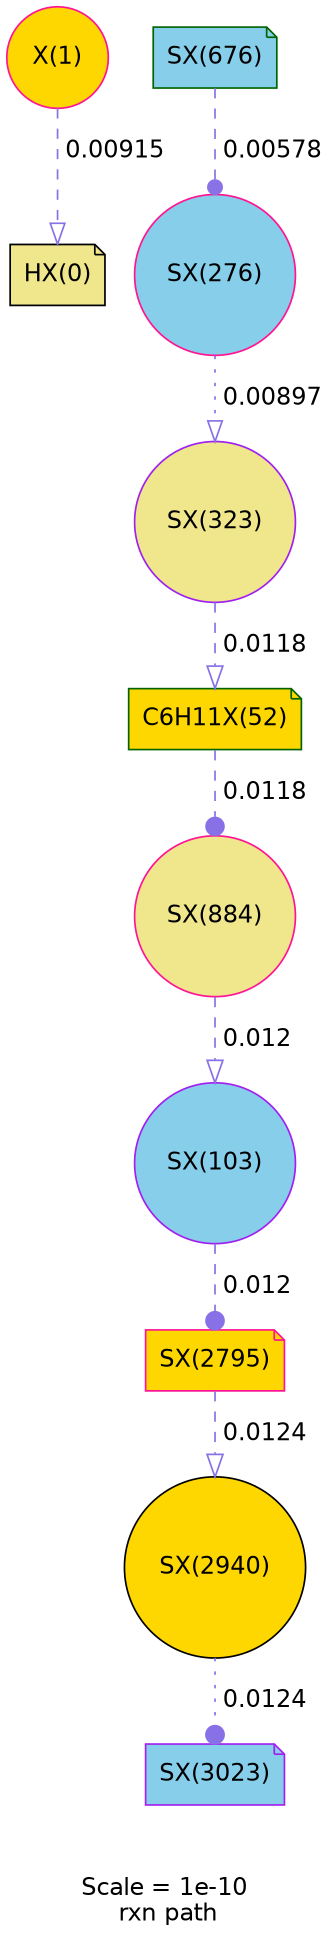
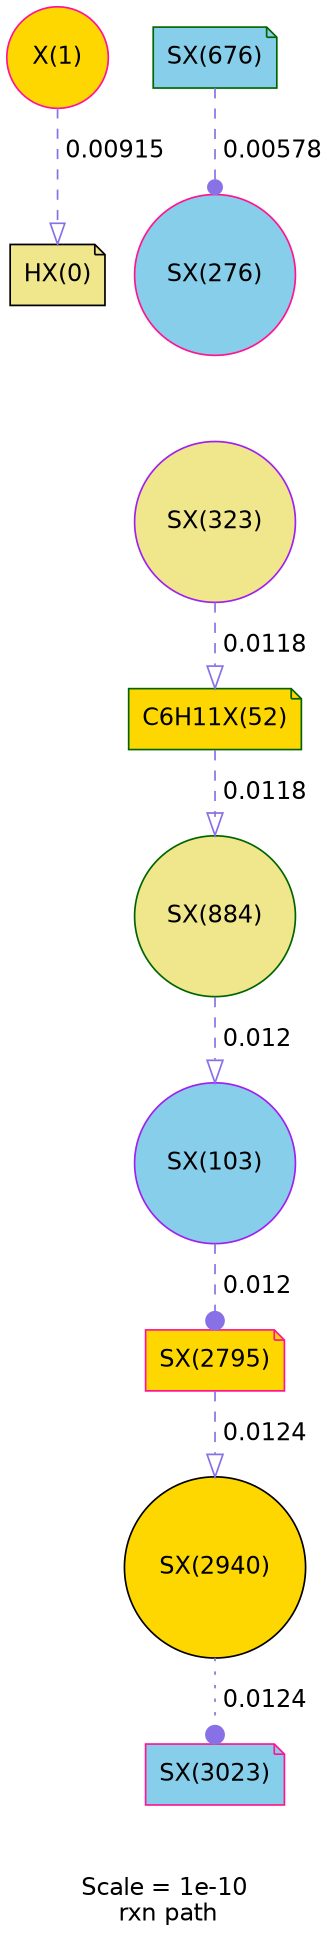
(215, 388) -> none
(215, 784) -> (215, 784)
(215, 916) -> (215, 916)
(215, 1774) -> (215, 1774)
